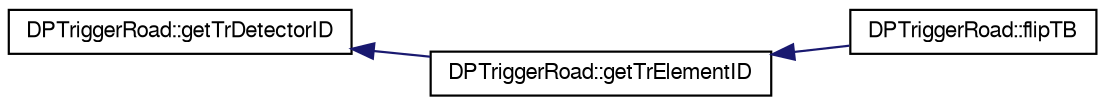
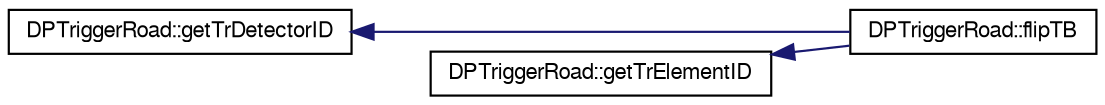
(402, 54) -> (612, 32)
